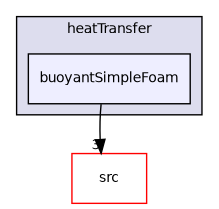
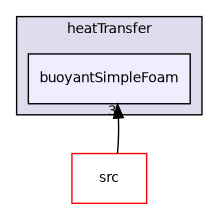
(100, 124) -> (119, 136)
